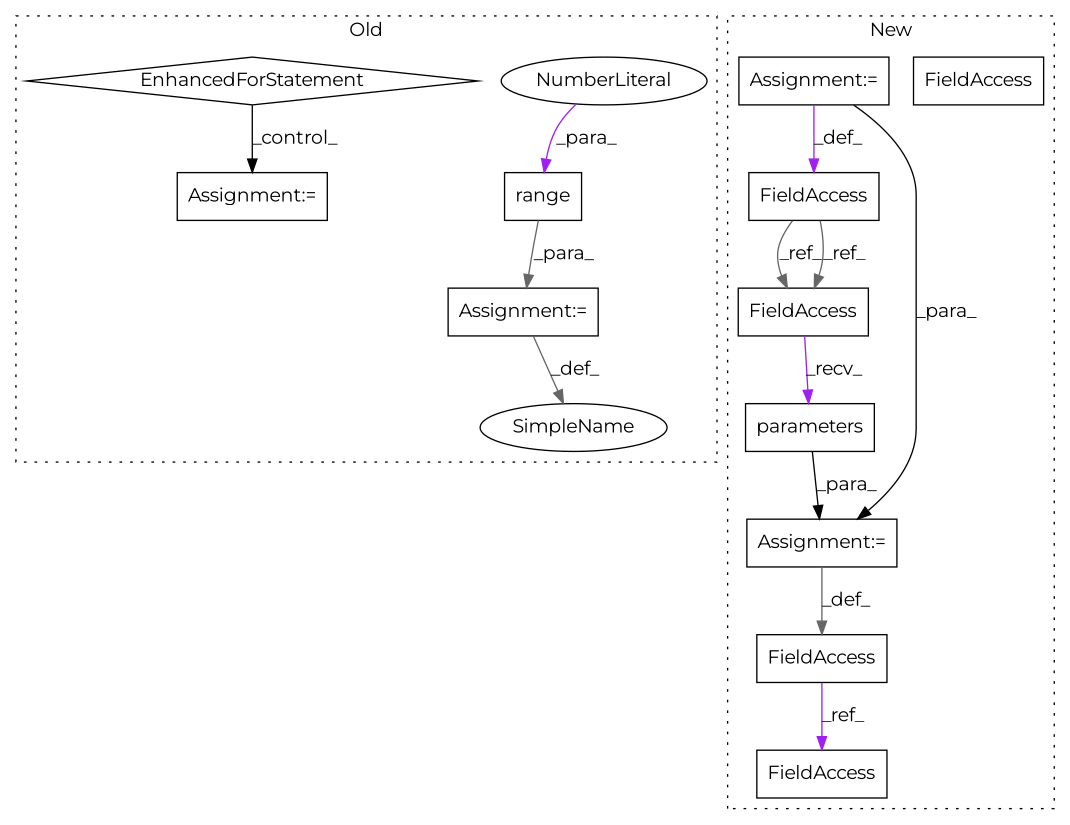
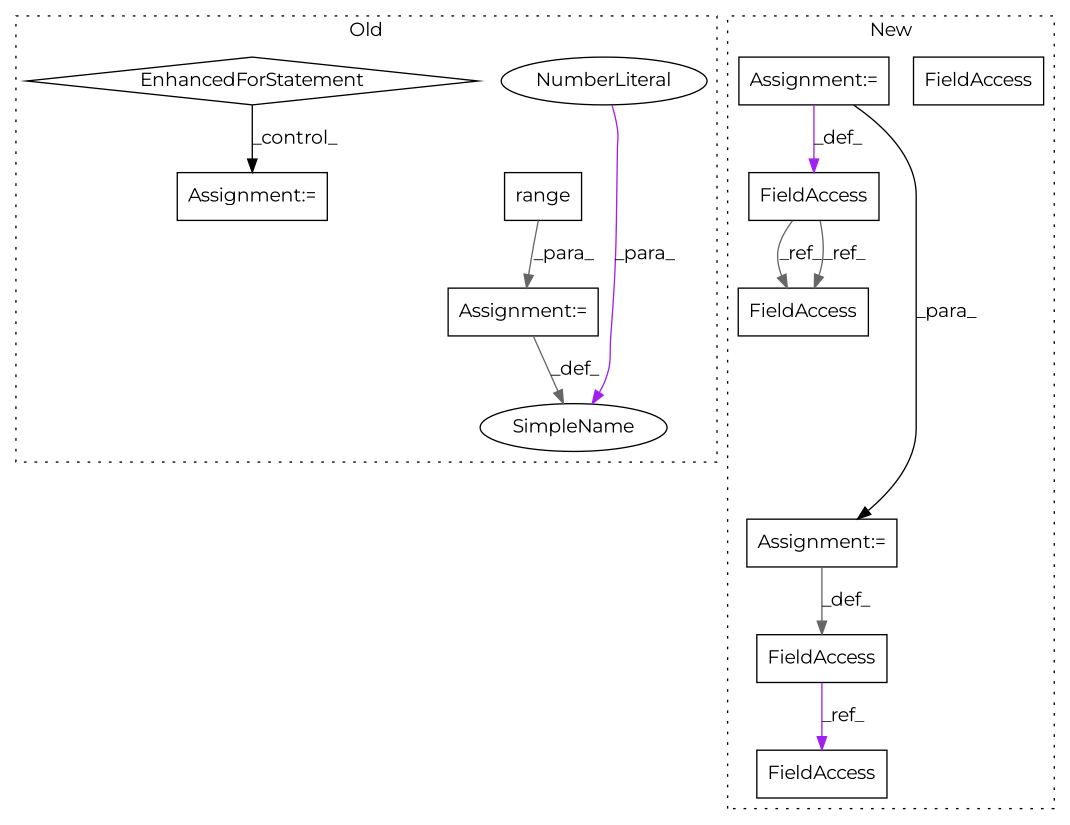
(556, 129) -> (616, 250)
(810, 428) -> none
